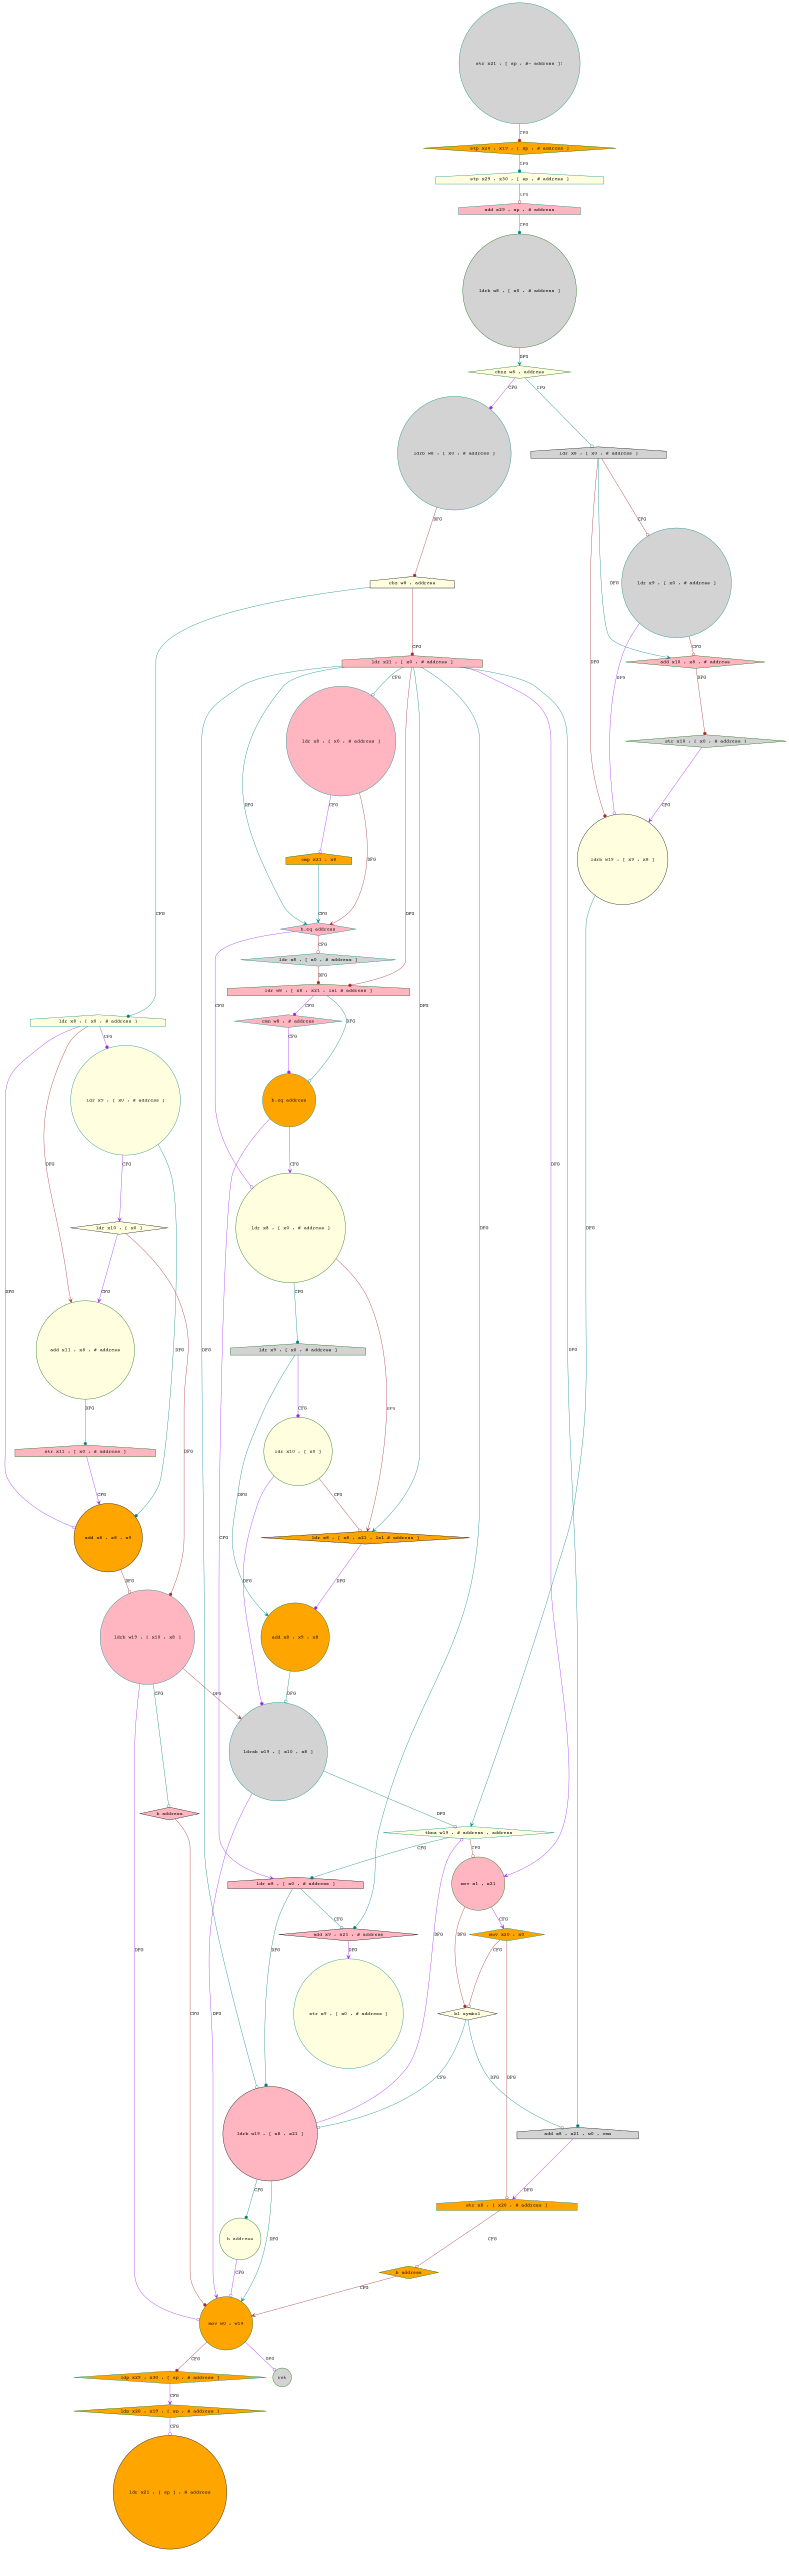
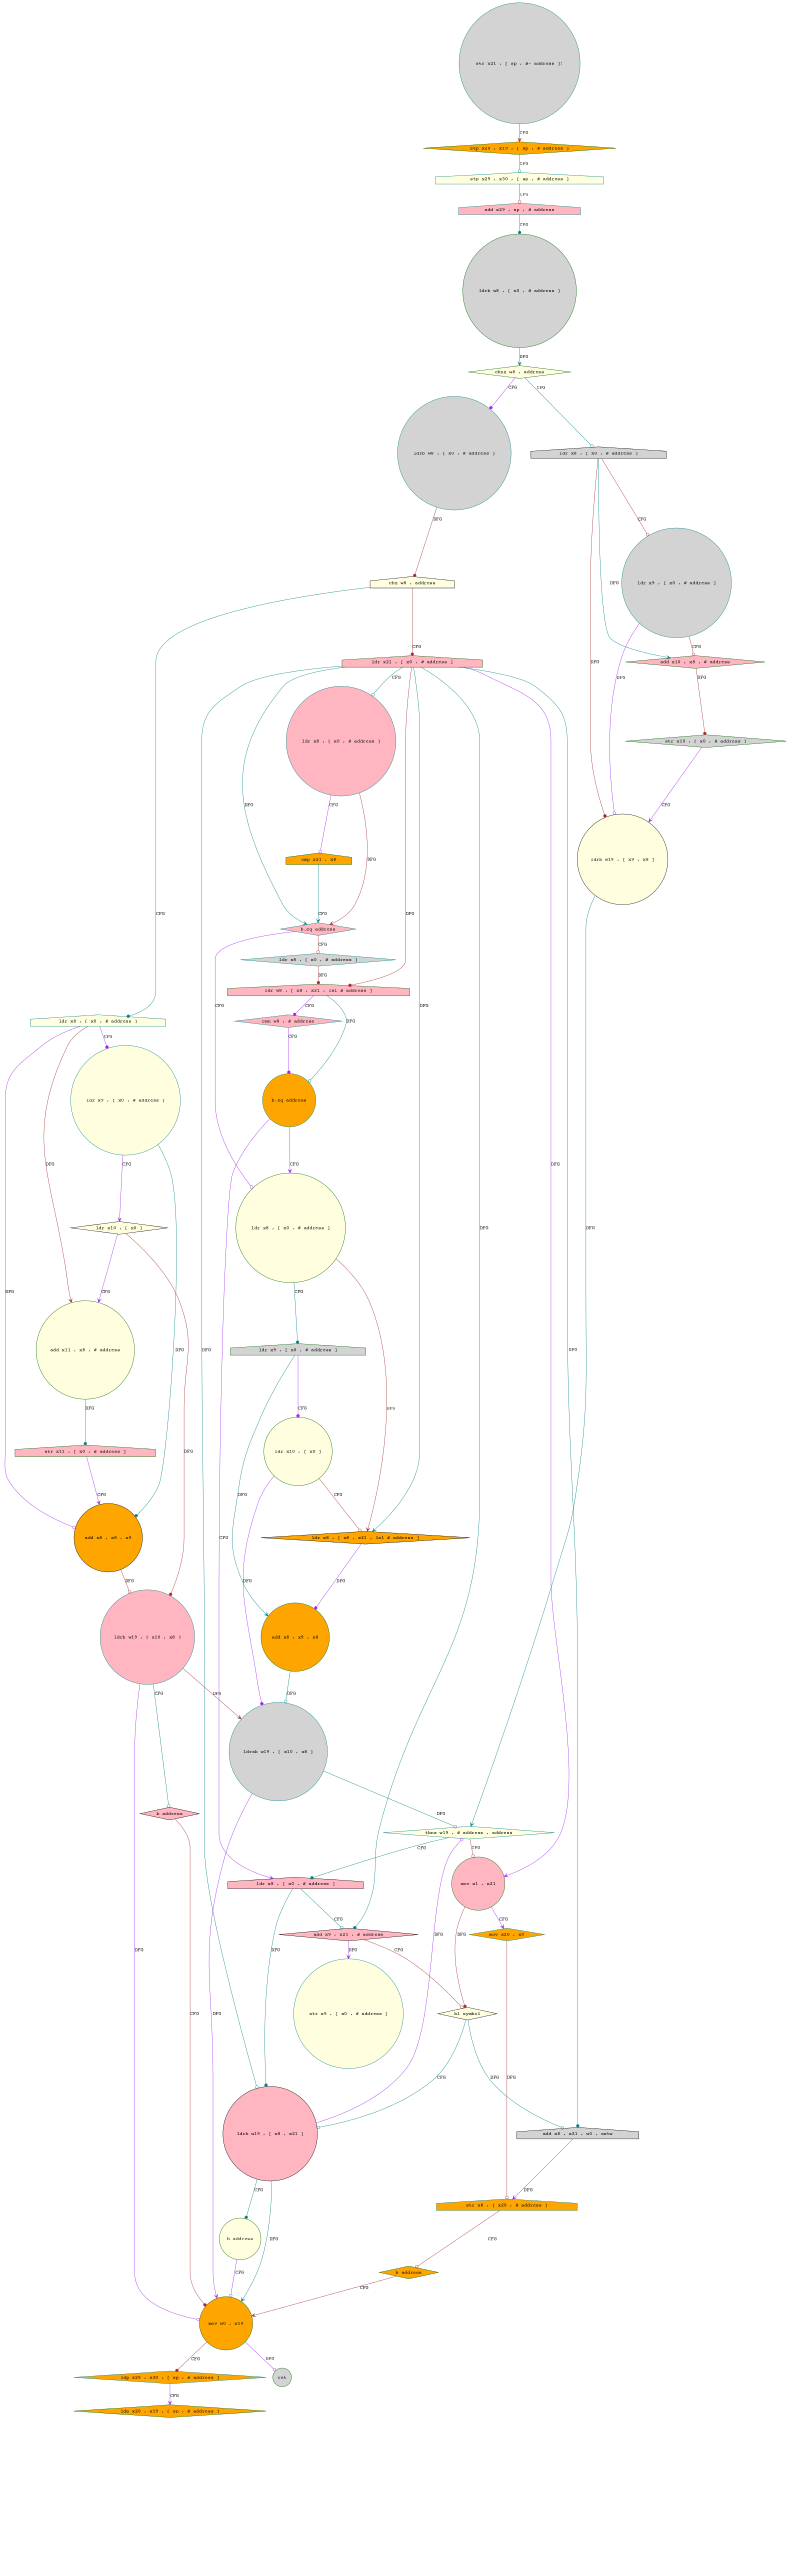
(520, 131) -> (520, 131)
(520, 162) -> (520, 162)
(481, 1970) -> (417, 1966)
(578, 2134) -> (578, 2134)
(170, 2492) -> none
